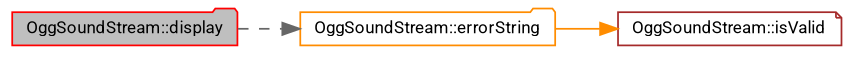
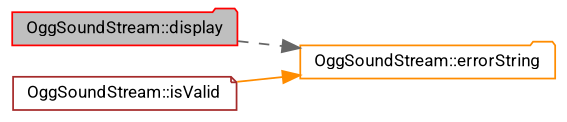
(577, 29) -> (260, 79)
